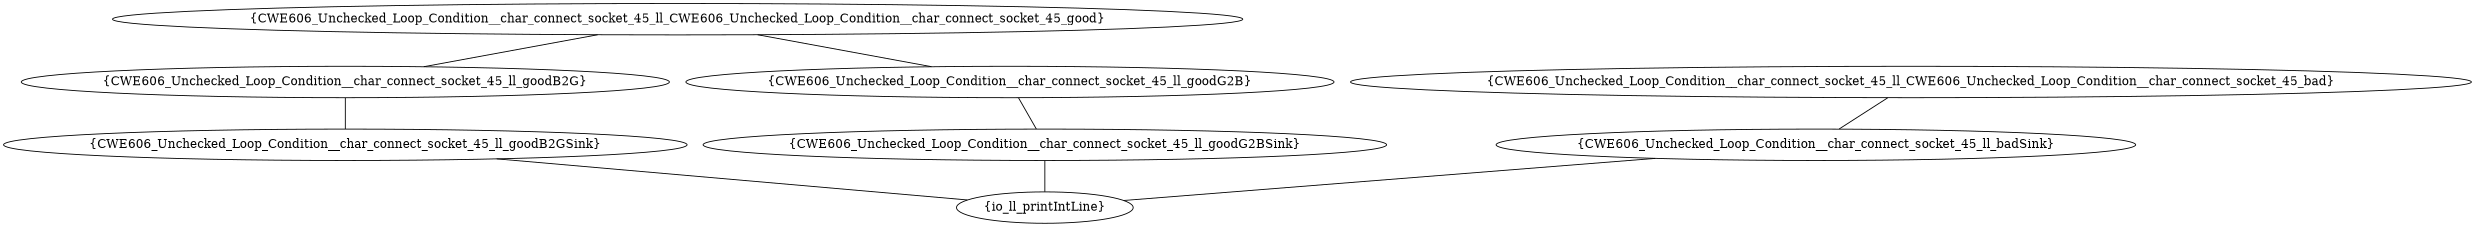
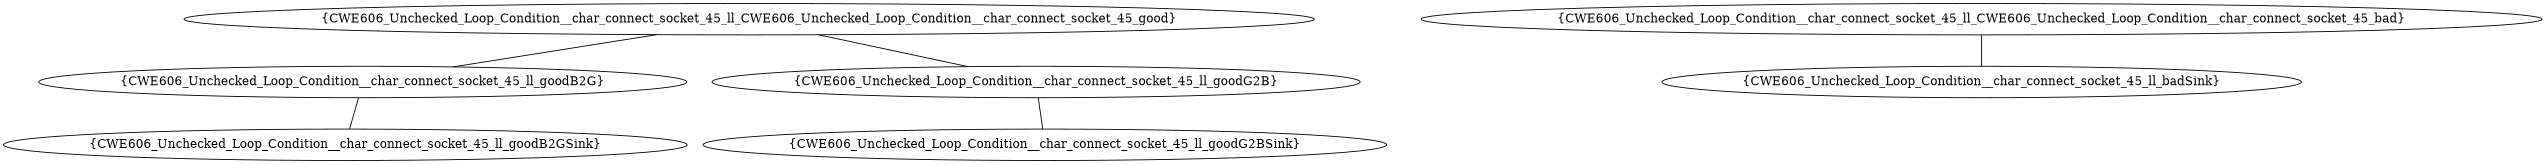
(1045, 208) -> none
